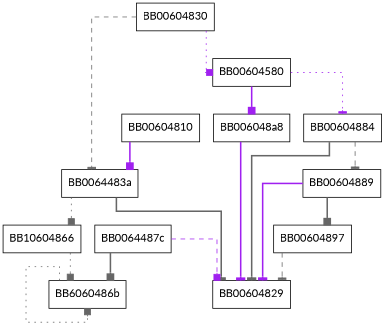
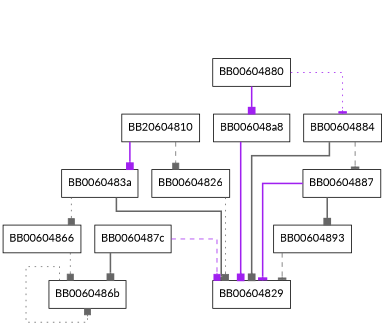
(175, 17) -> none
(252, 72) -> (252, 72)
(161, 128) -> (161, 128)
(252, 170) -> (252, 170)
(100, 183) -> (100, 183)
none -> (191, 183)
(342, 183) -> (342, 183)
(241, 209) -> (241, 209)
(42, 239) -> (42, 239)
(133, 239) -> (133, 239)
(313, 239) -> (313, 239)
(87, 294) -> (87, 294)
